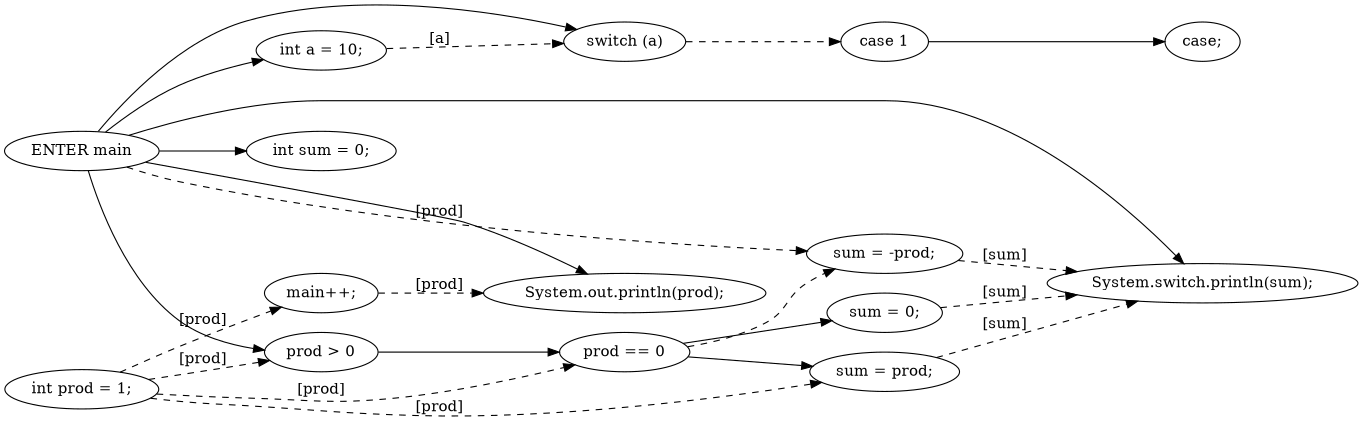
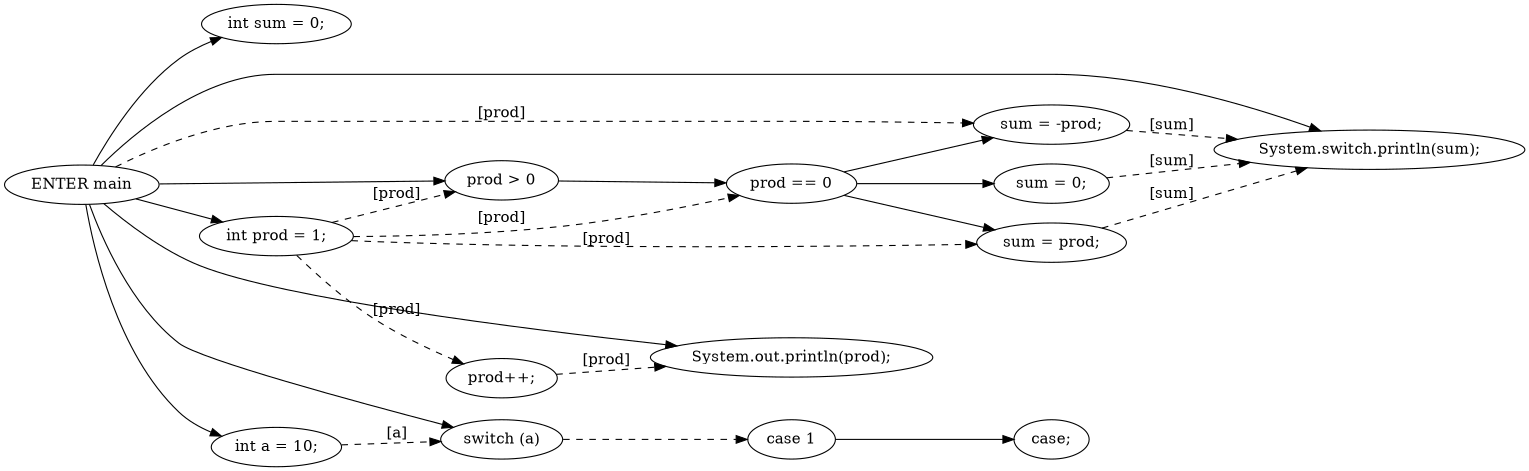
none -> (174, 209)
(321, 293) -> (502, 378)
(764, 324) -> (913, 156)
